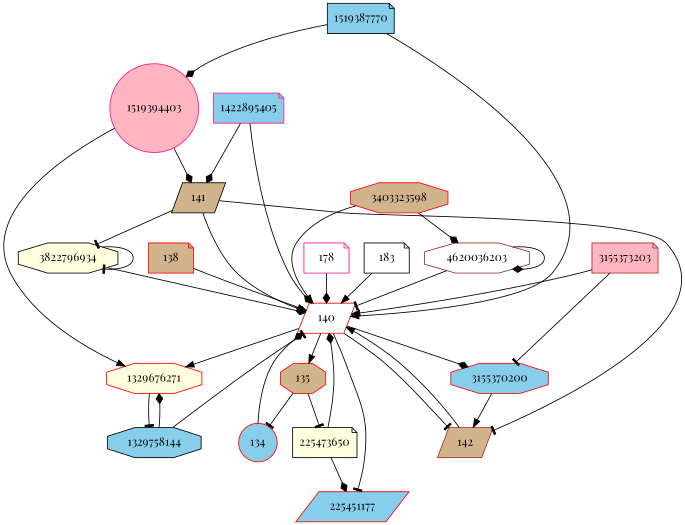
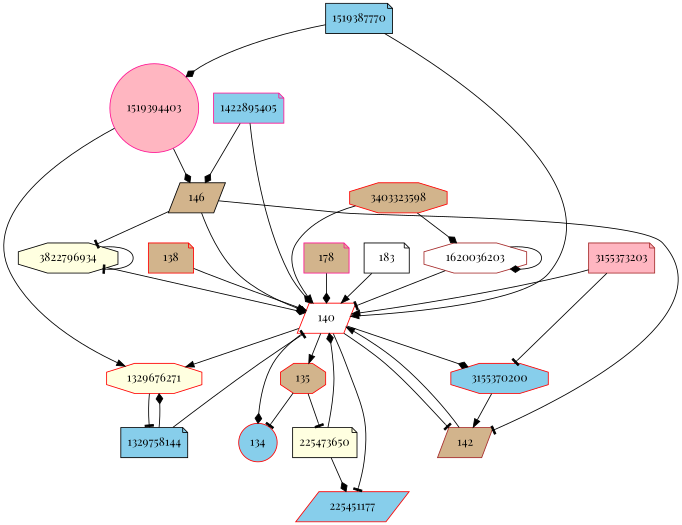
(199, 198) -> (197, 198)
(326, 258) -> (326, 258)
(477, 258) -> (475, 258)
(267, 377) -> (271, 368)
(154, 443) -> (154, 443)
